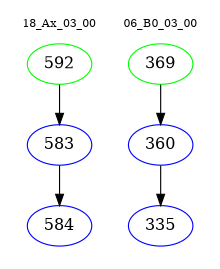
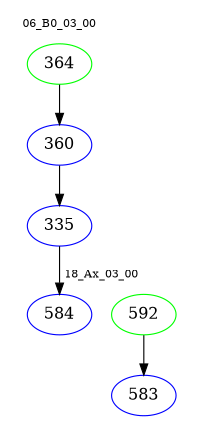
(161, 64) -> (60, 64)
(60, 180) -> (60, 271)
